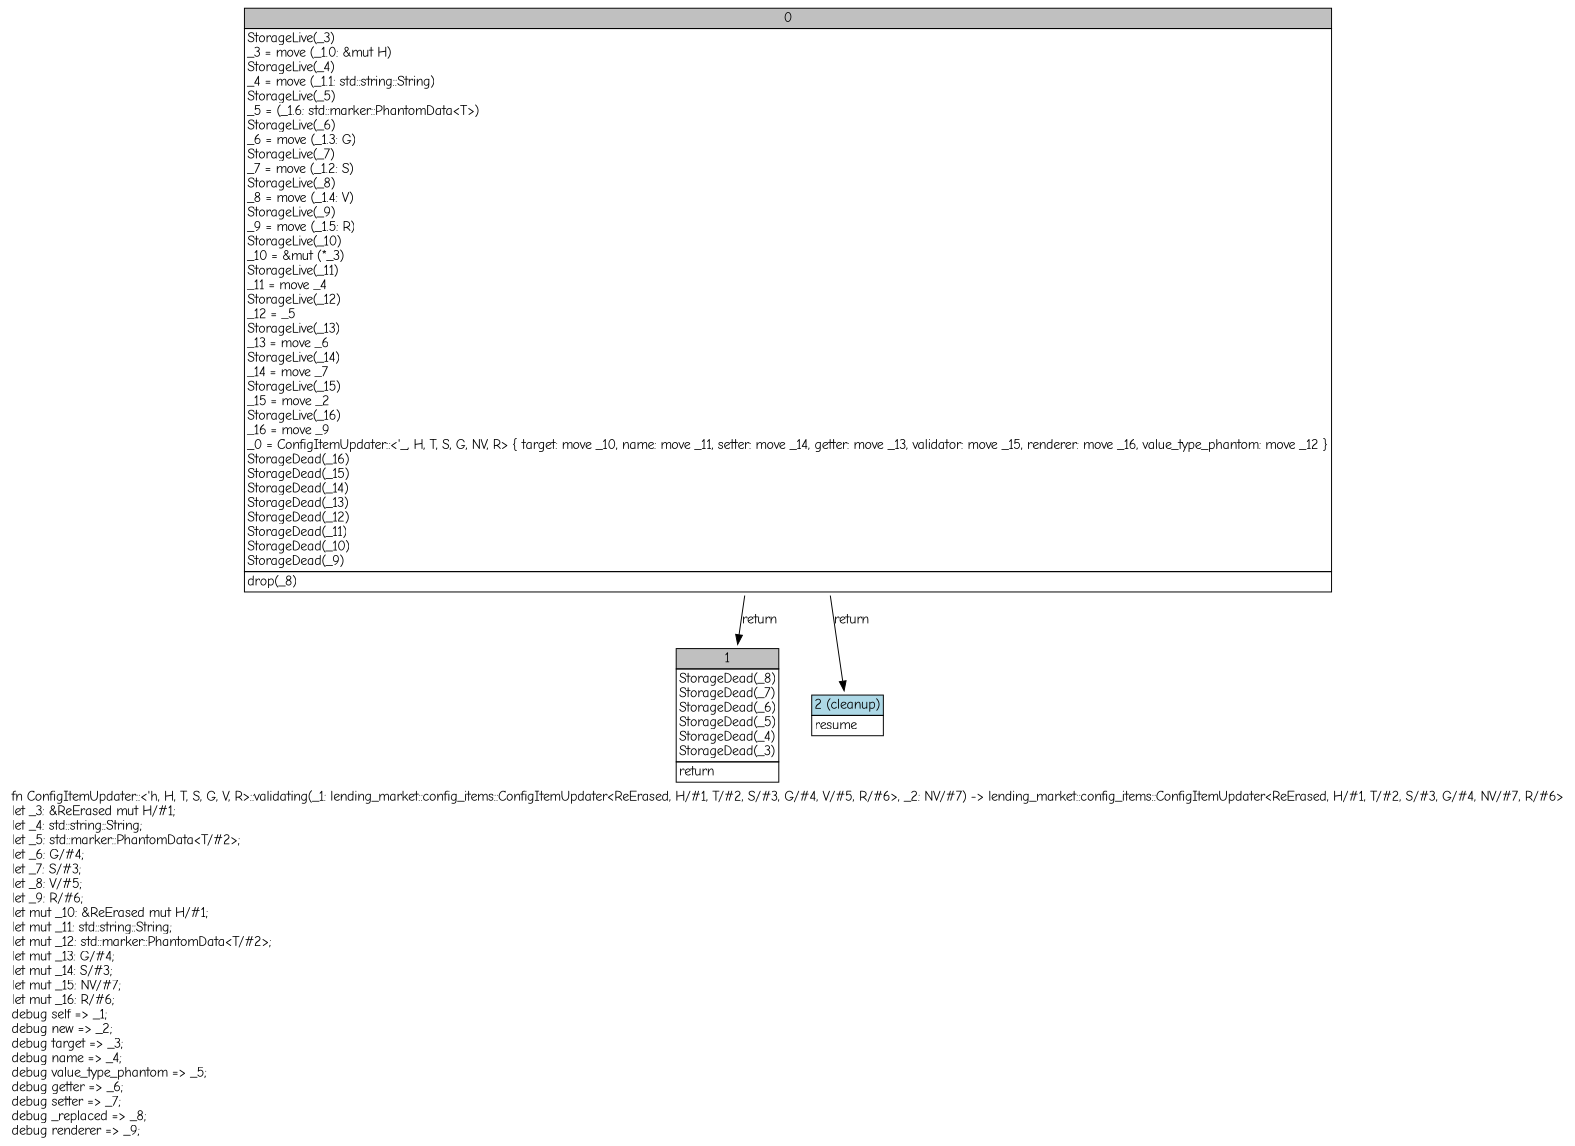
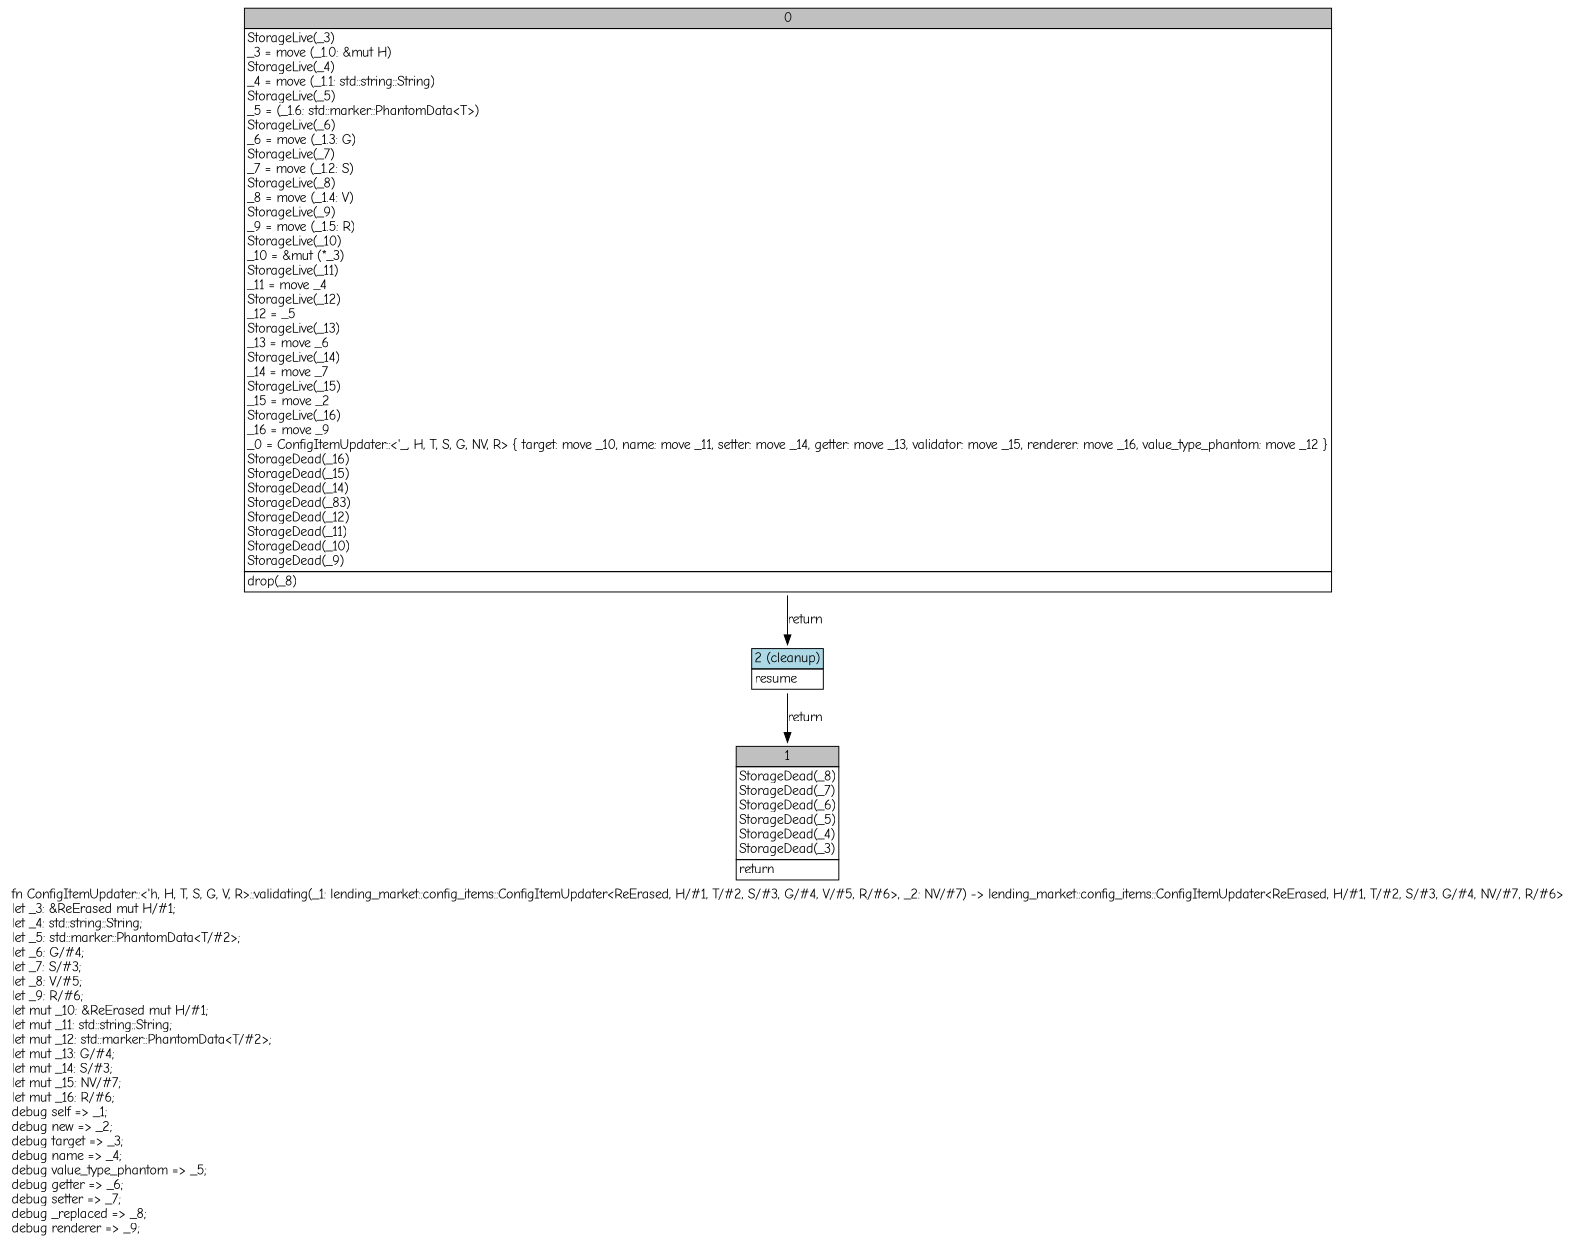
(298, 503) -> (299, 503)
(742, 615) -> (788, 713)
